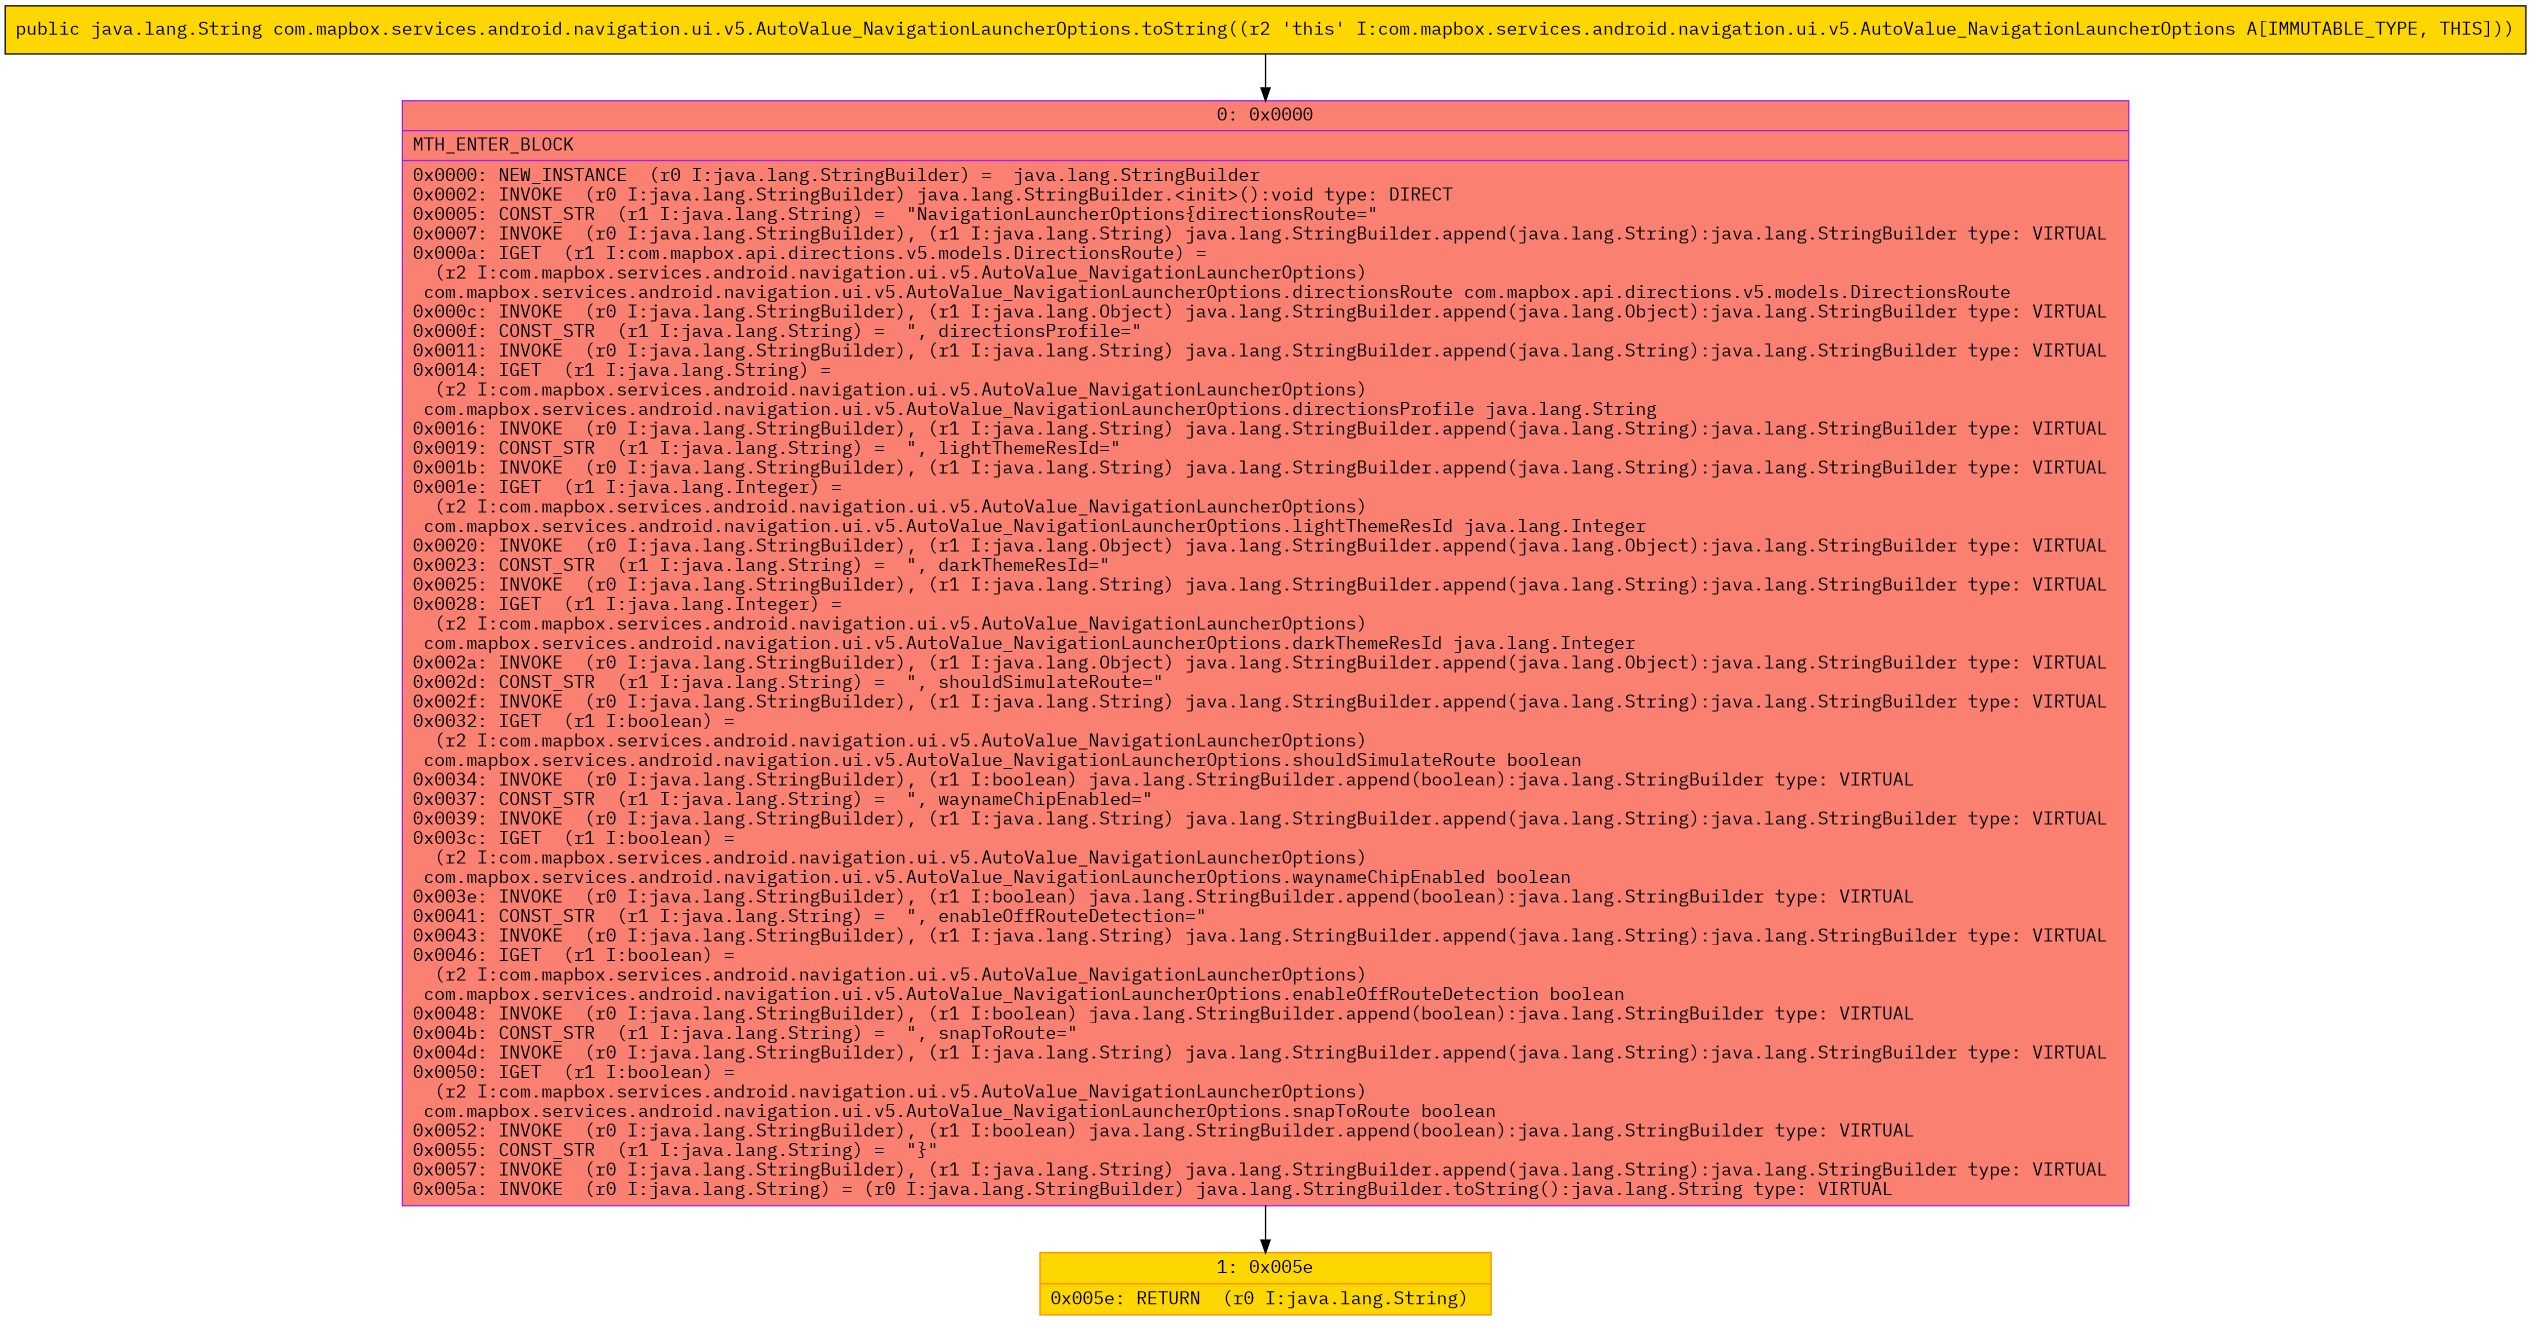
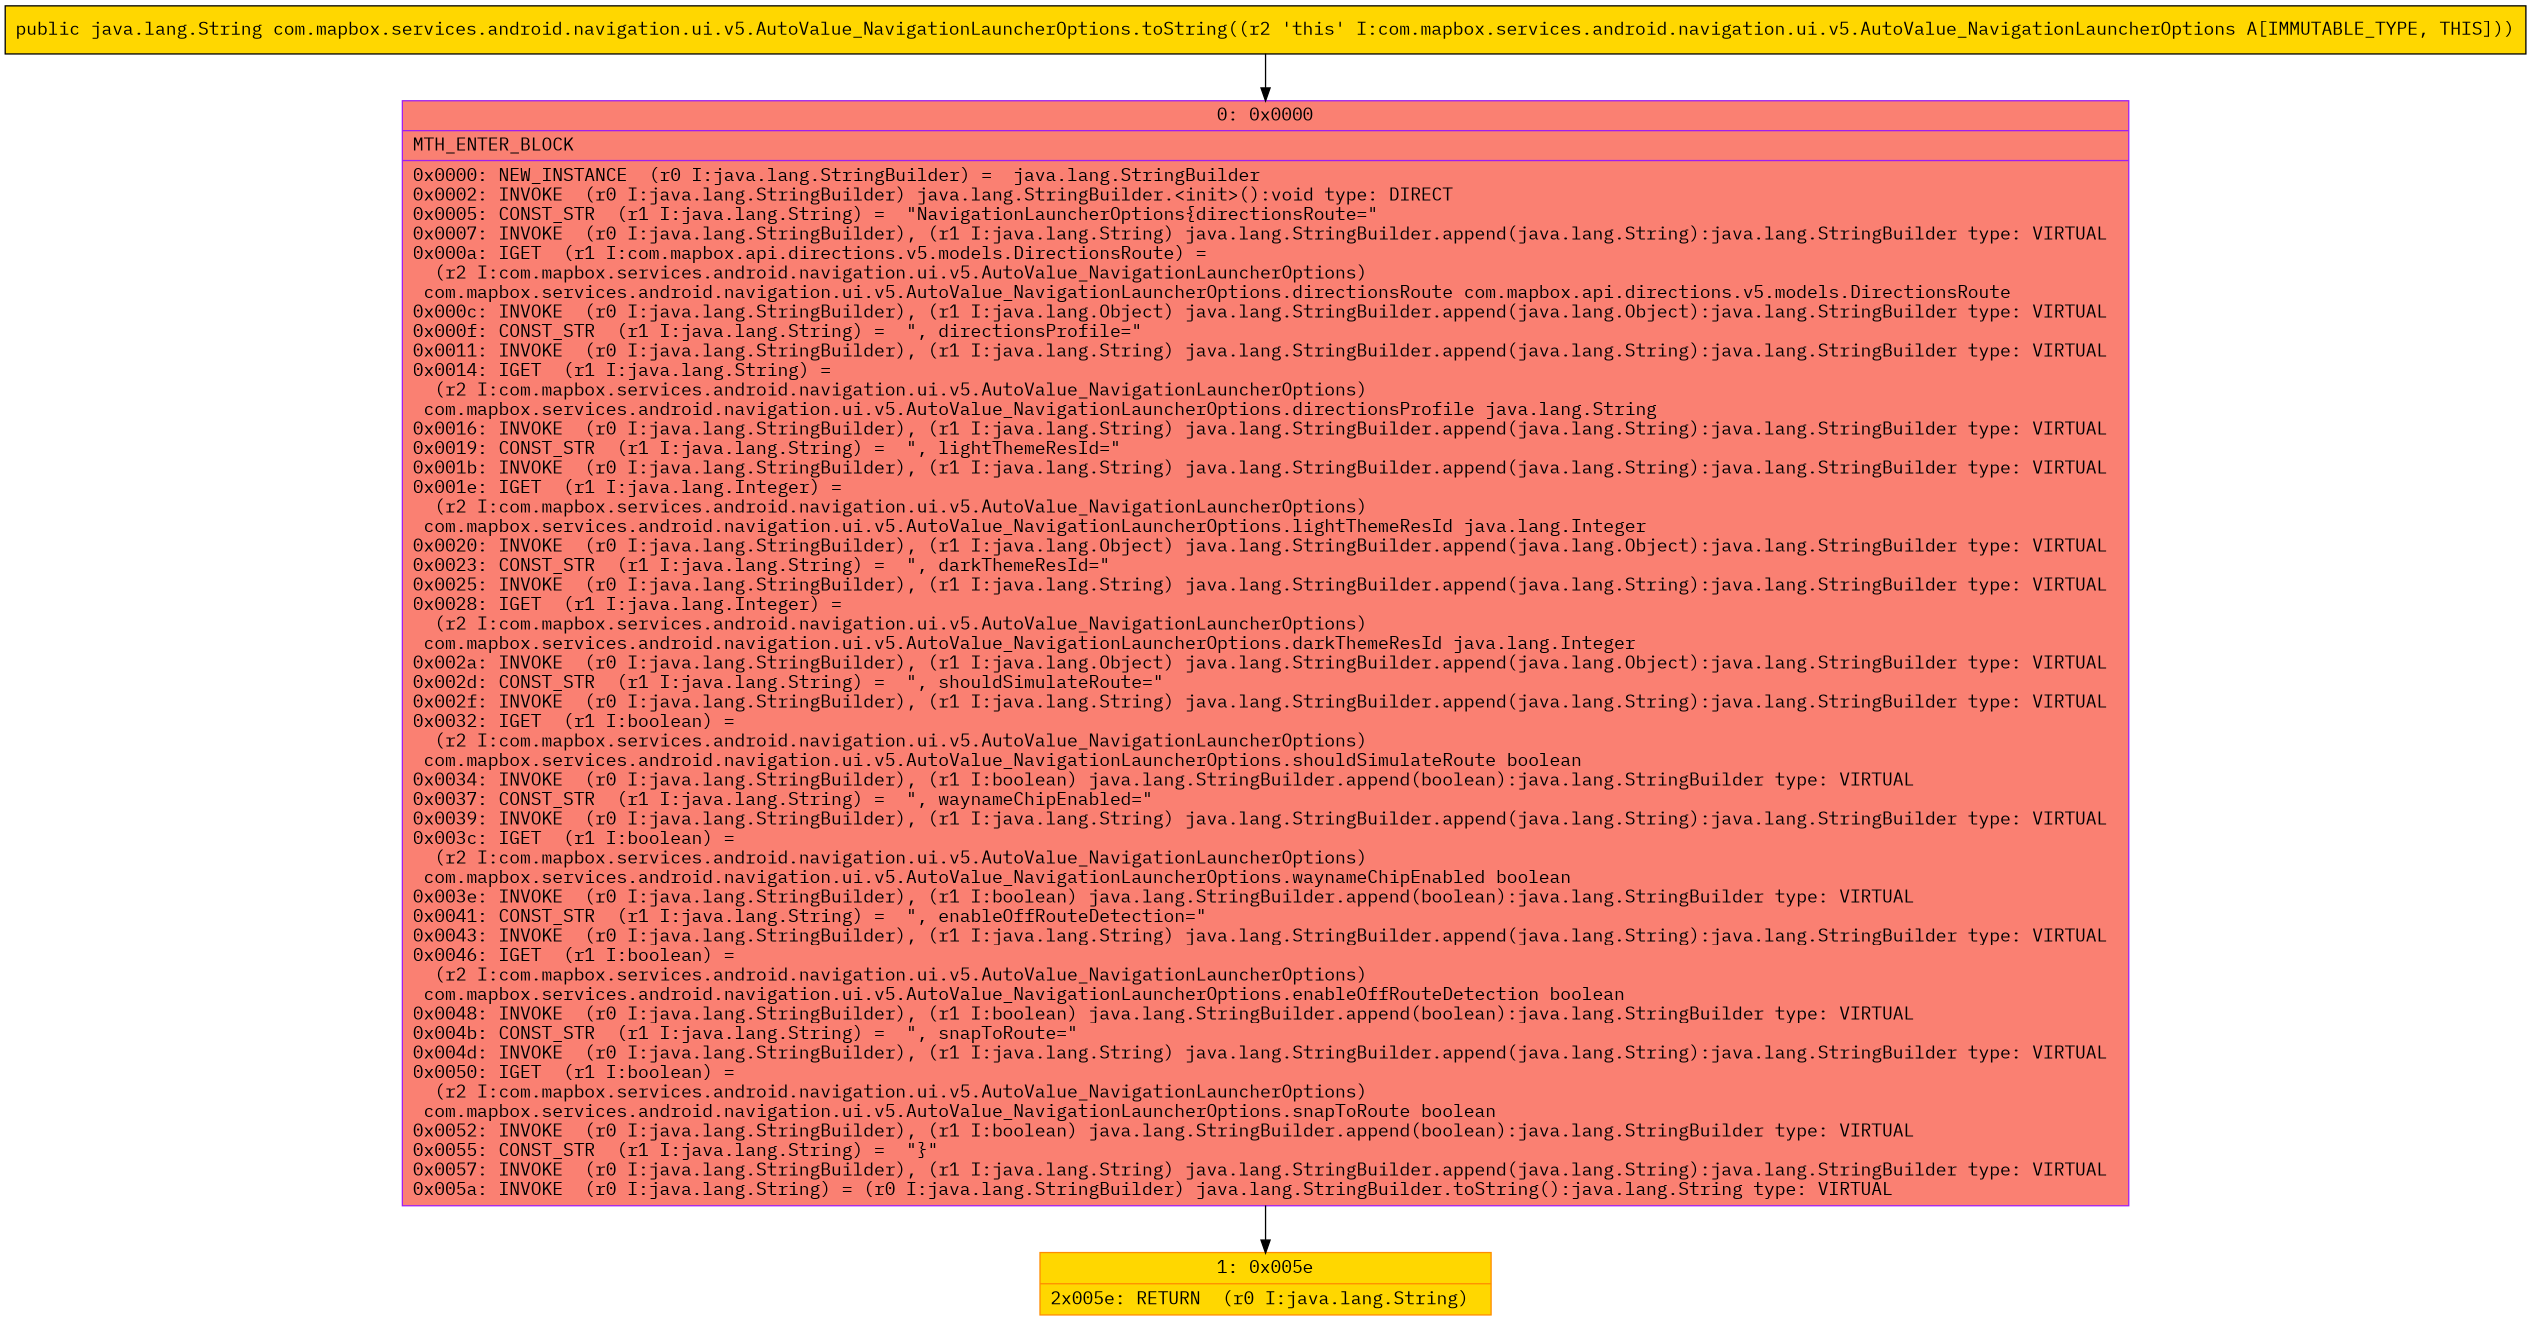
(1266, 1299) -> (1266, 1299)
